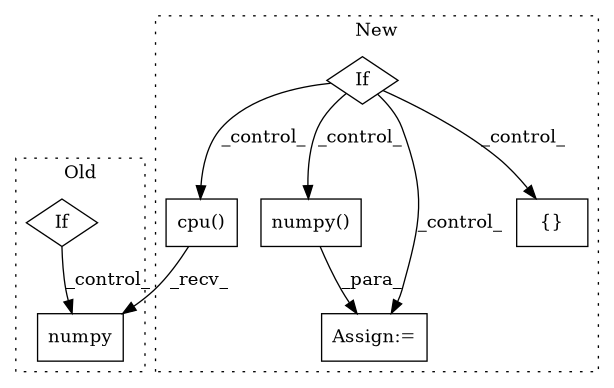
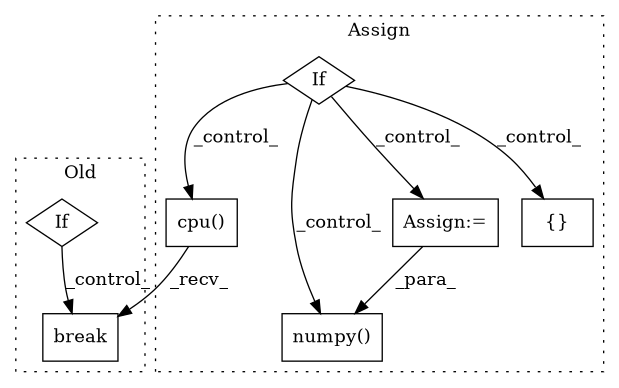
(377, 31) -> (380, 31)
(334, 275) -> (394, 275)
(80, 337) -> (80, 337)
